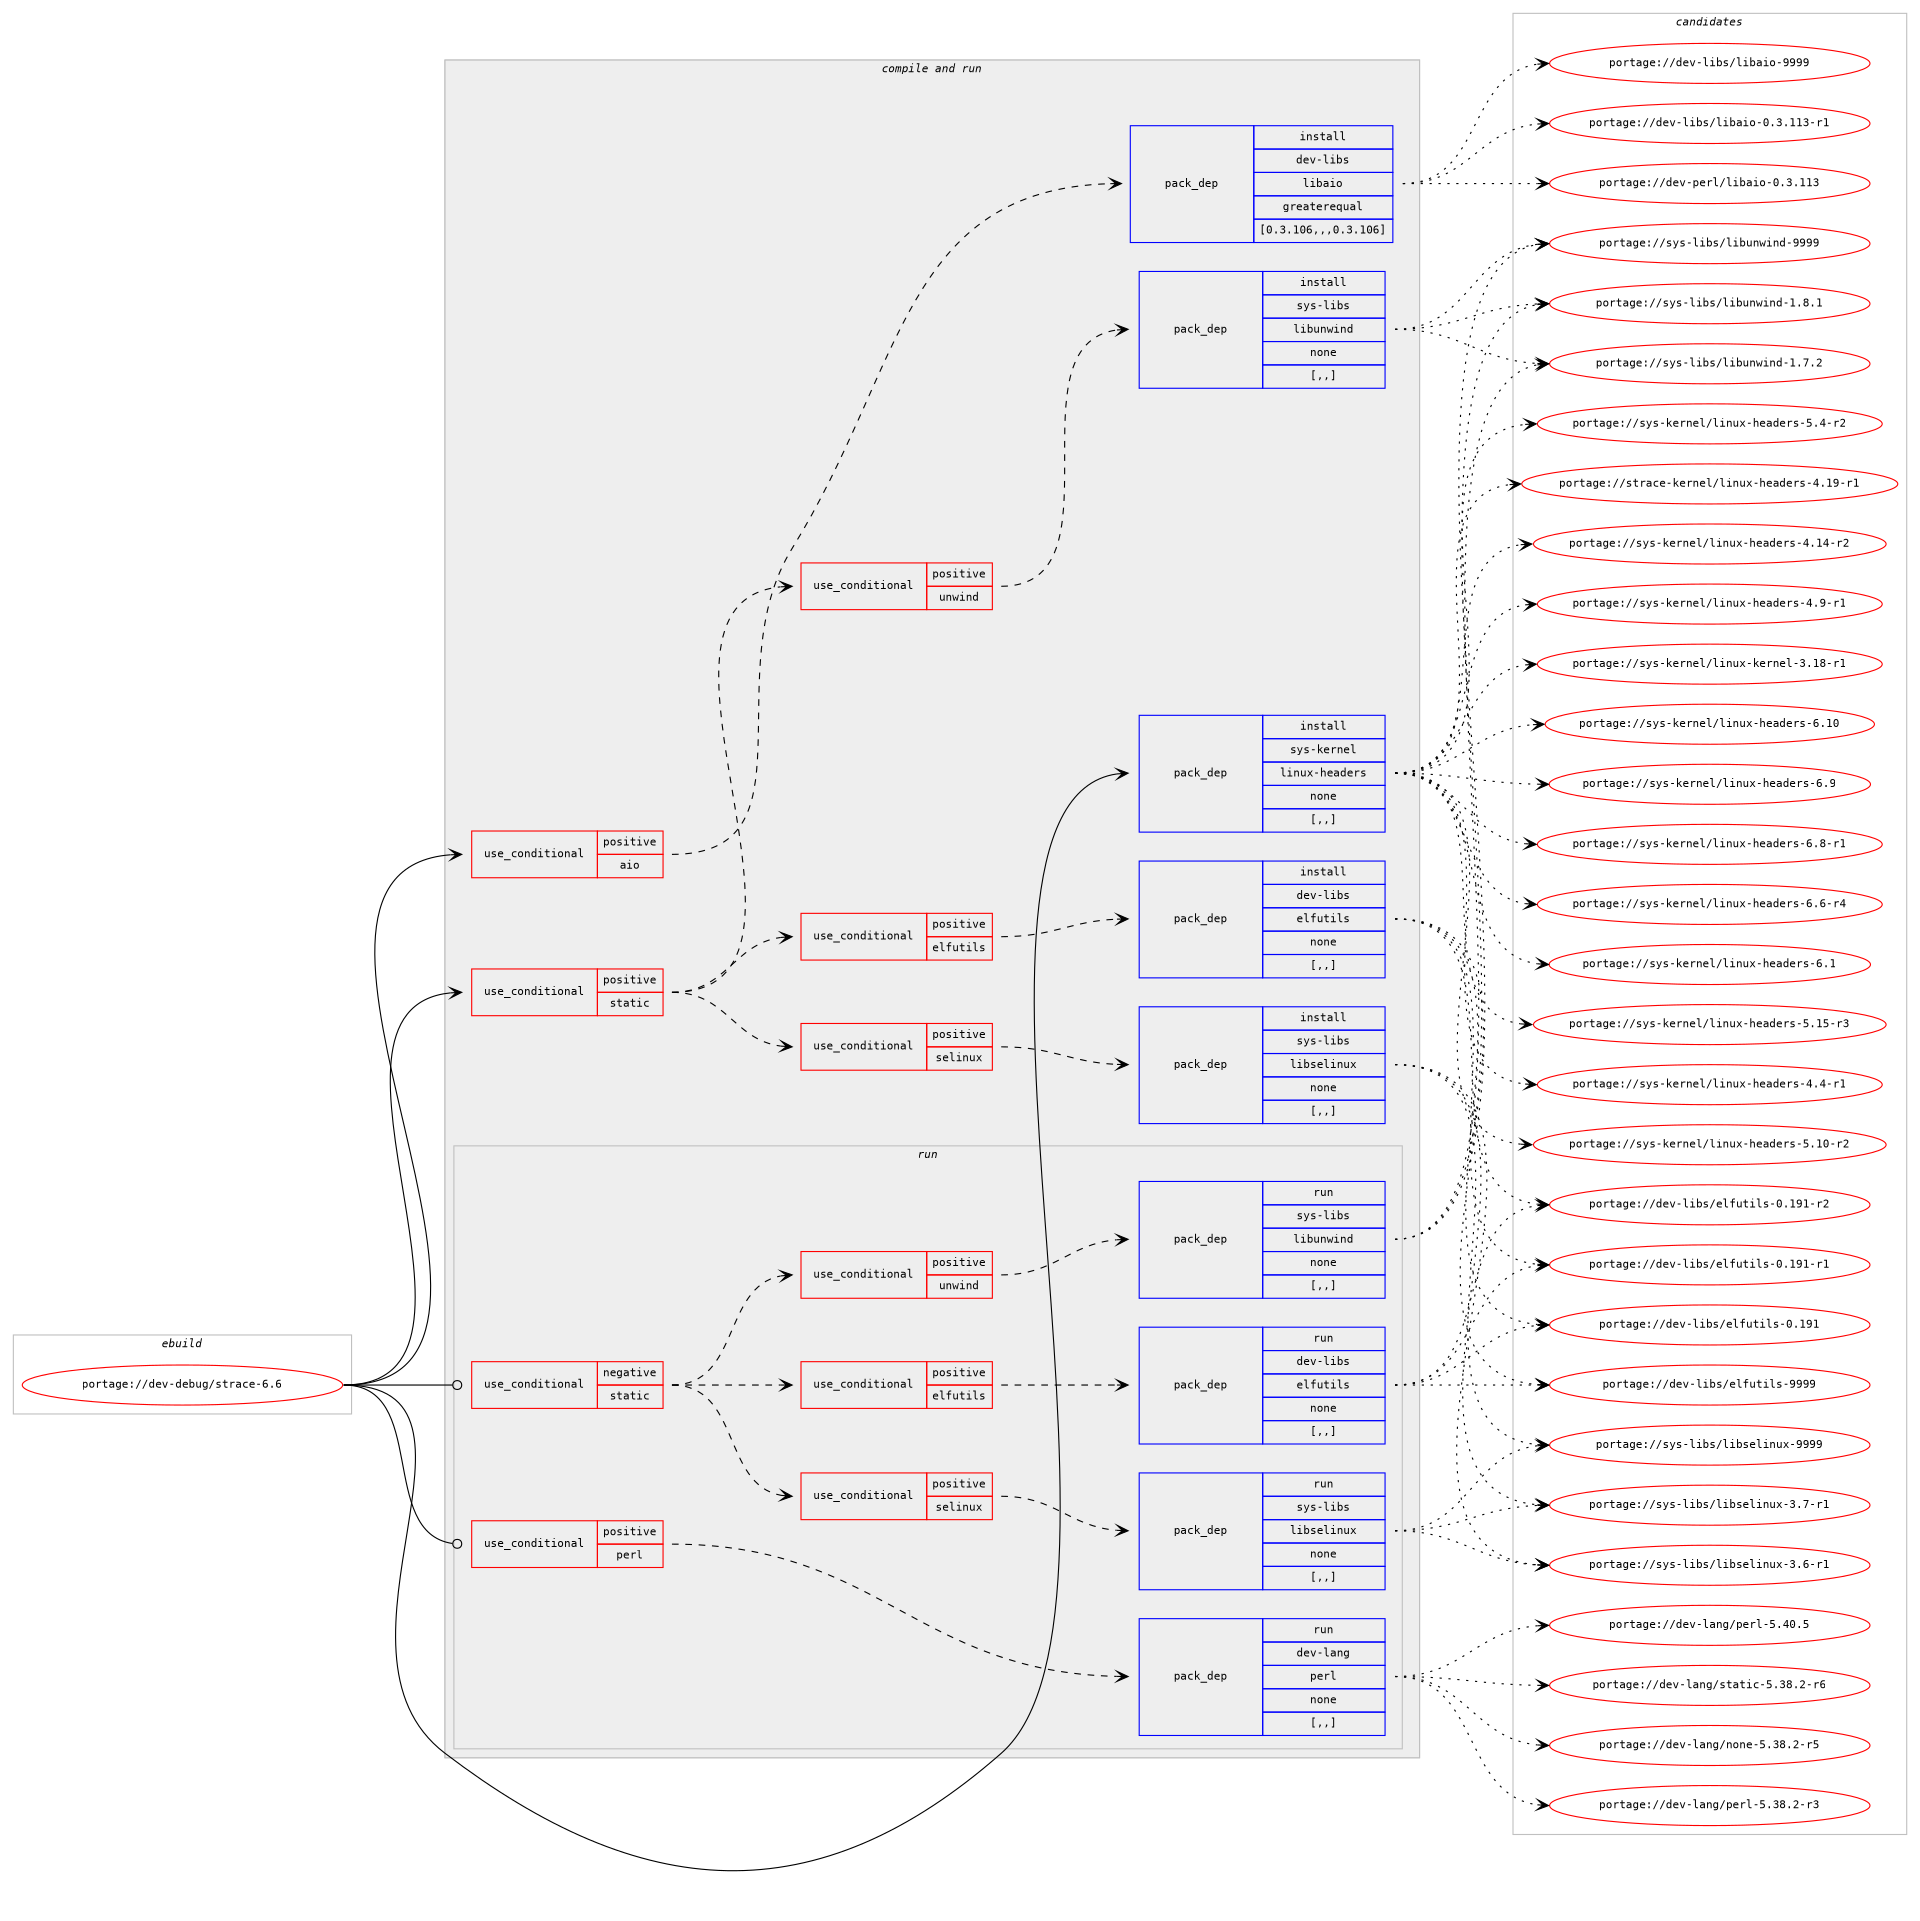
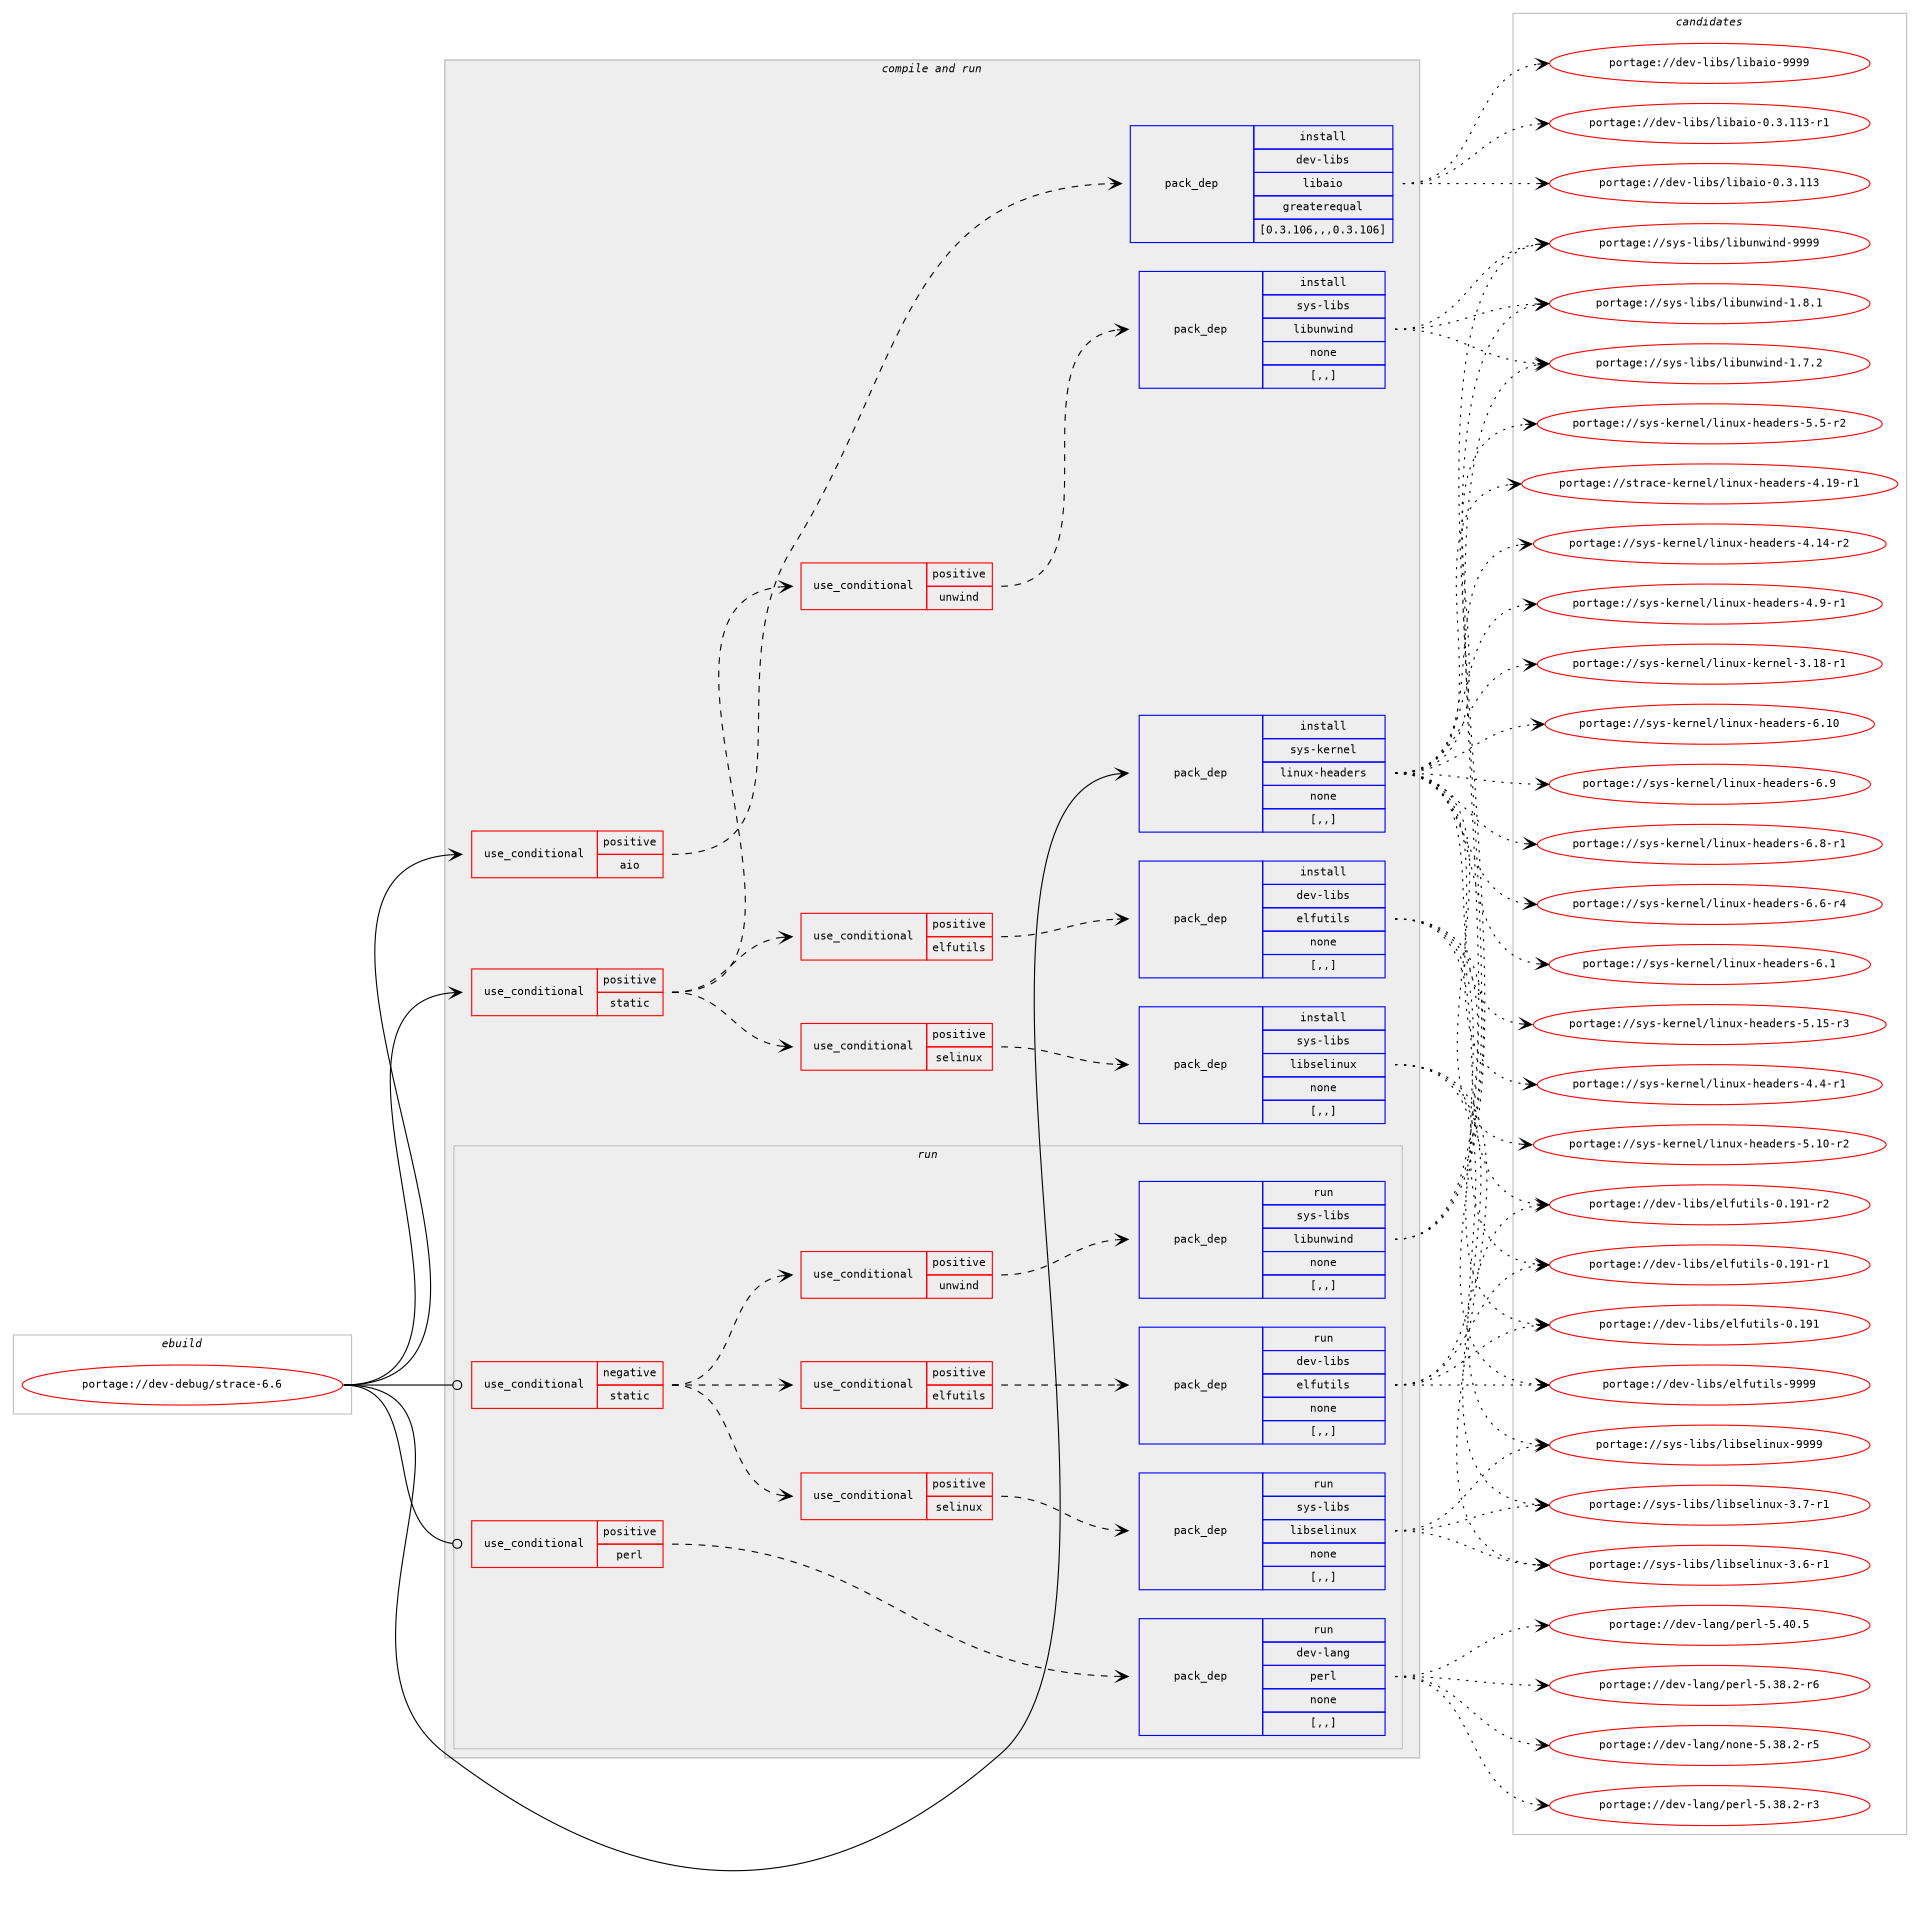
(1710, 184) -> (1710, 184)
(1710, 424) -> (1710, 424)
(1710, 1685) -> (1710, 1685)
